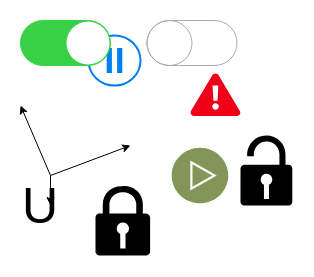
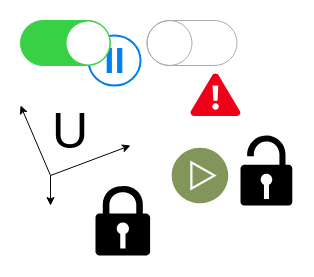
(41, 206) -> (71, 131)
